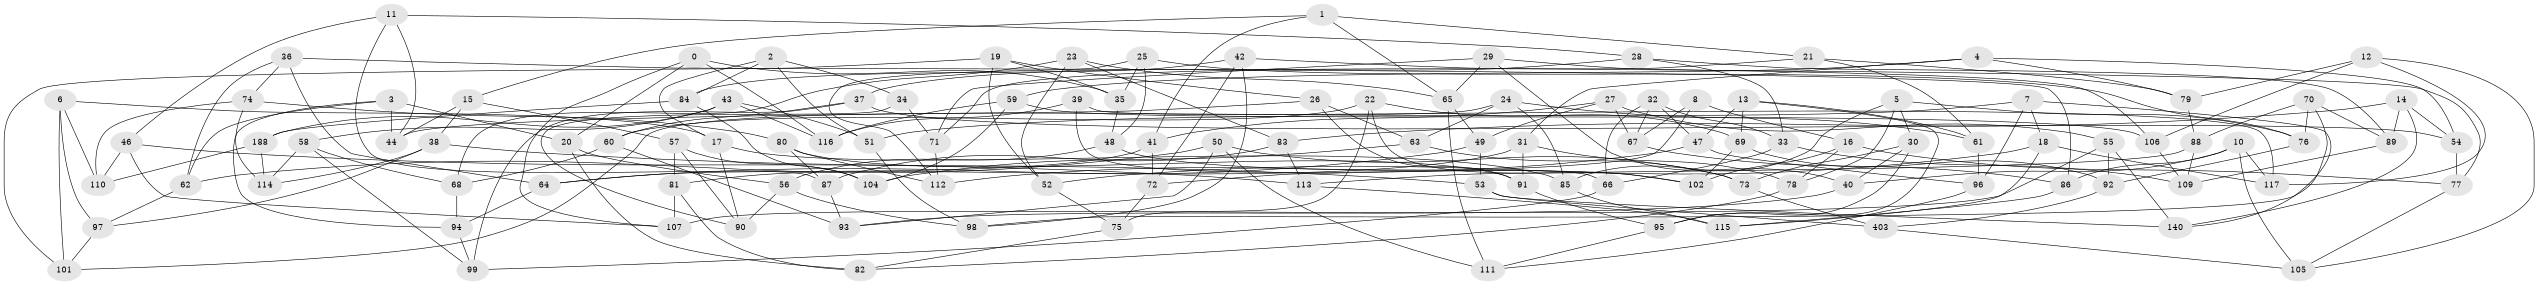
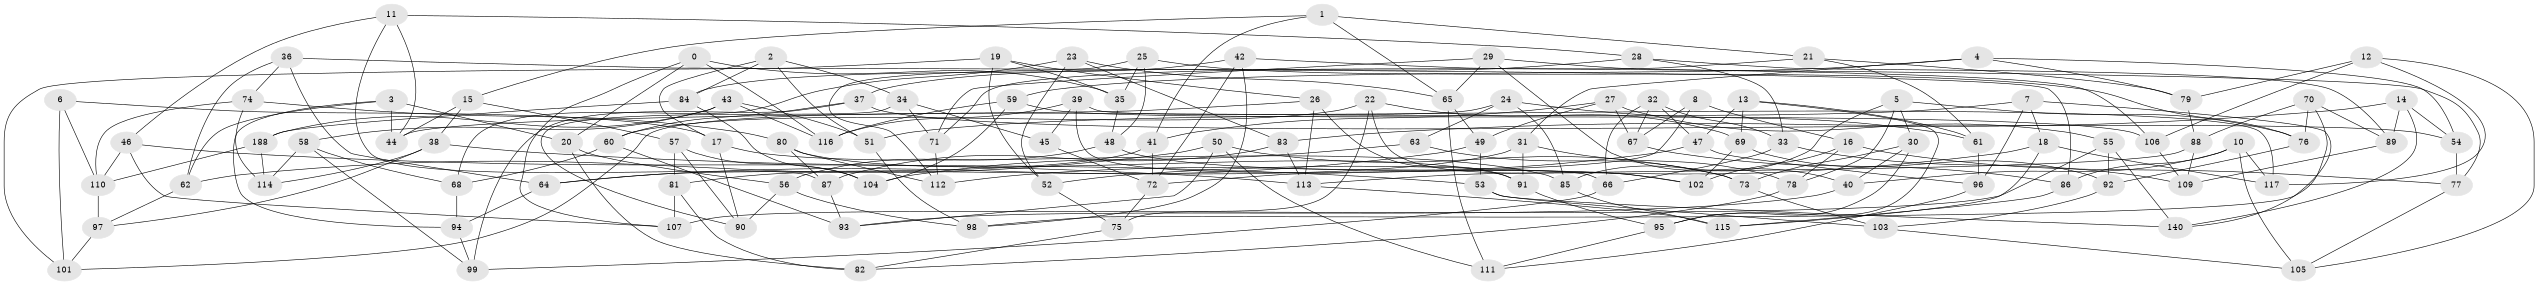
(1371, 124) -> (1309, 144)
none -> (1045, 143)
(67, 167) -> (98, 207)
(1881, 228) -> (1881, 228)
